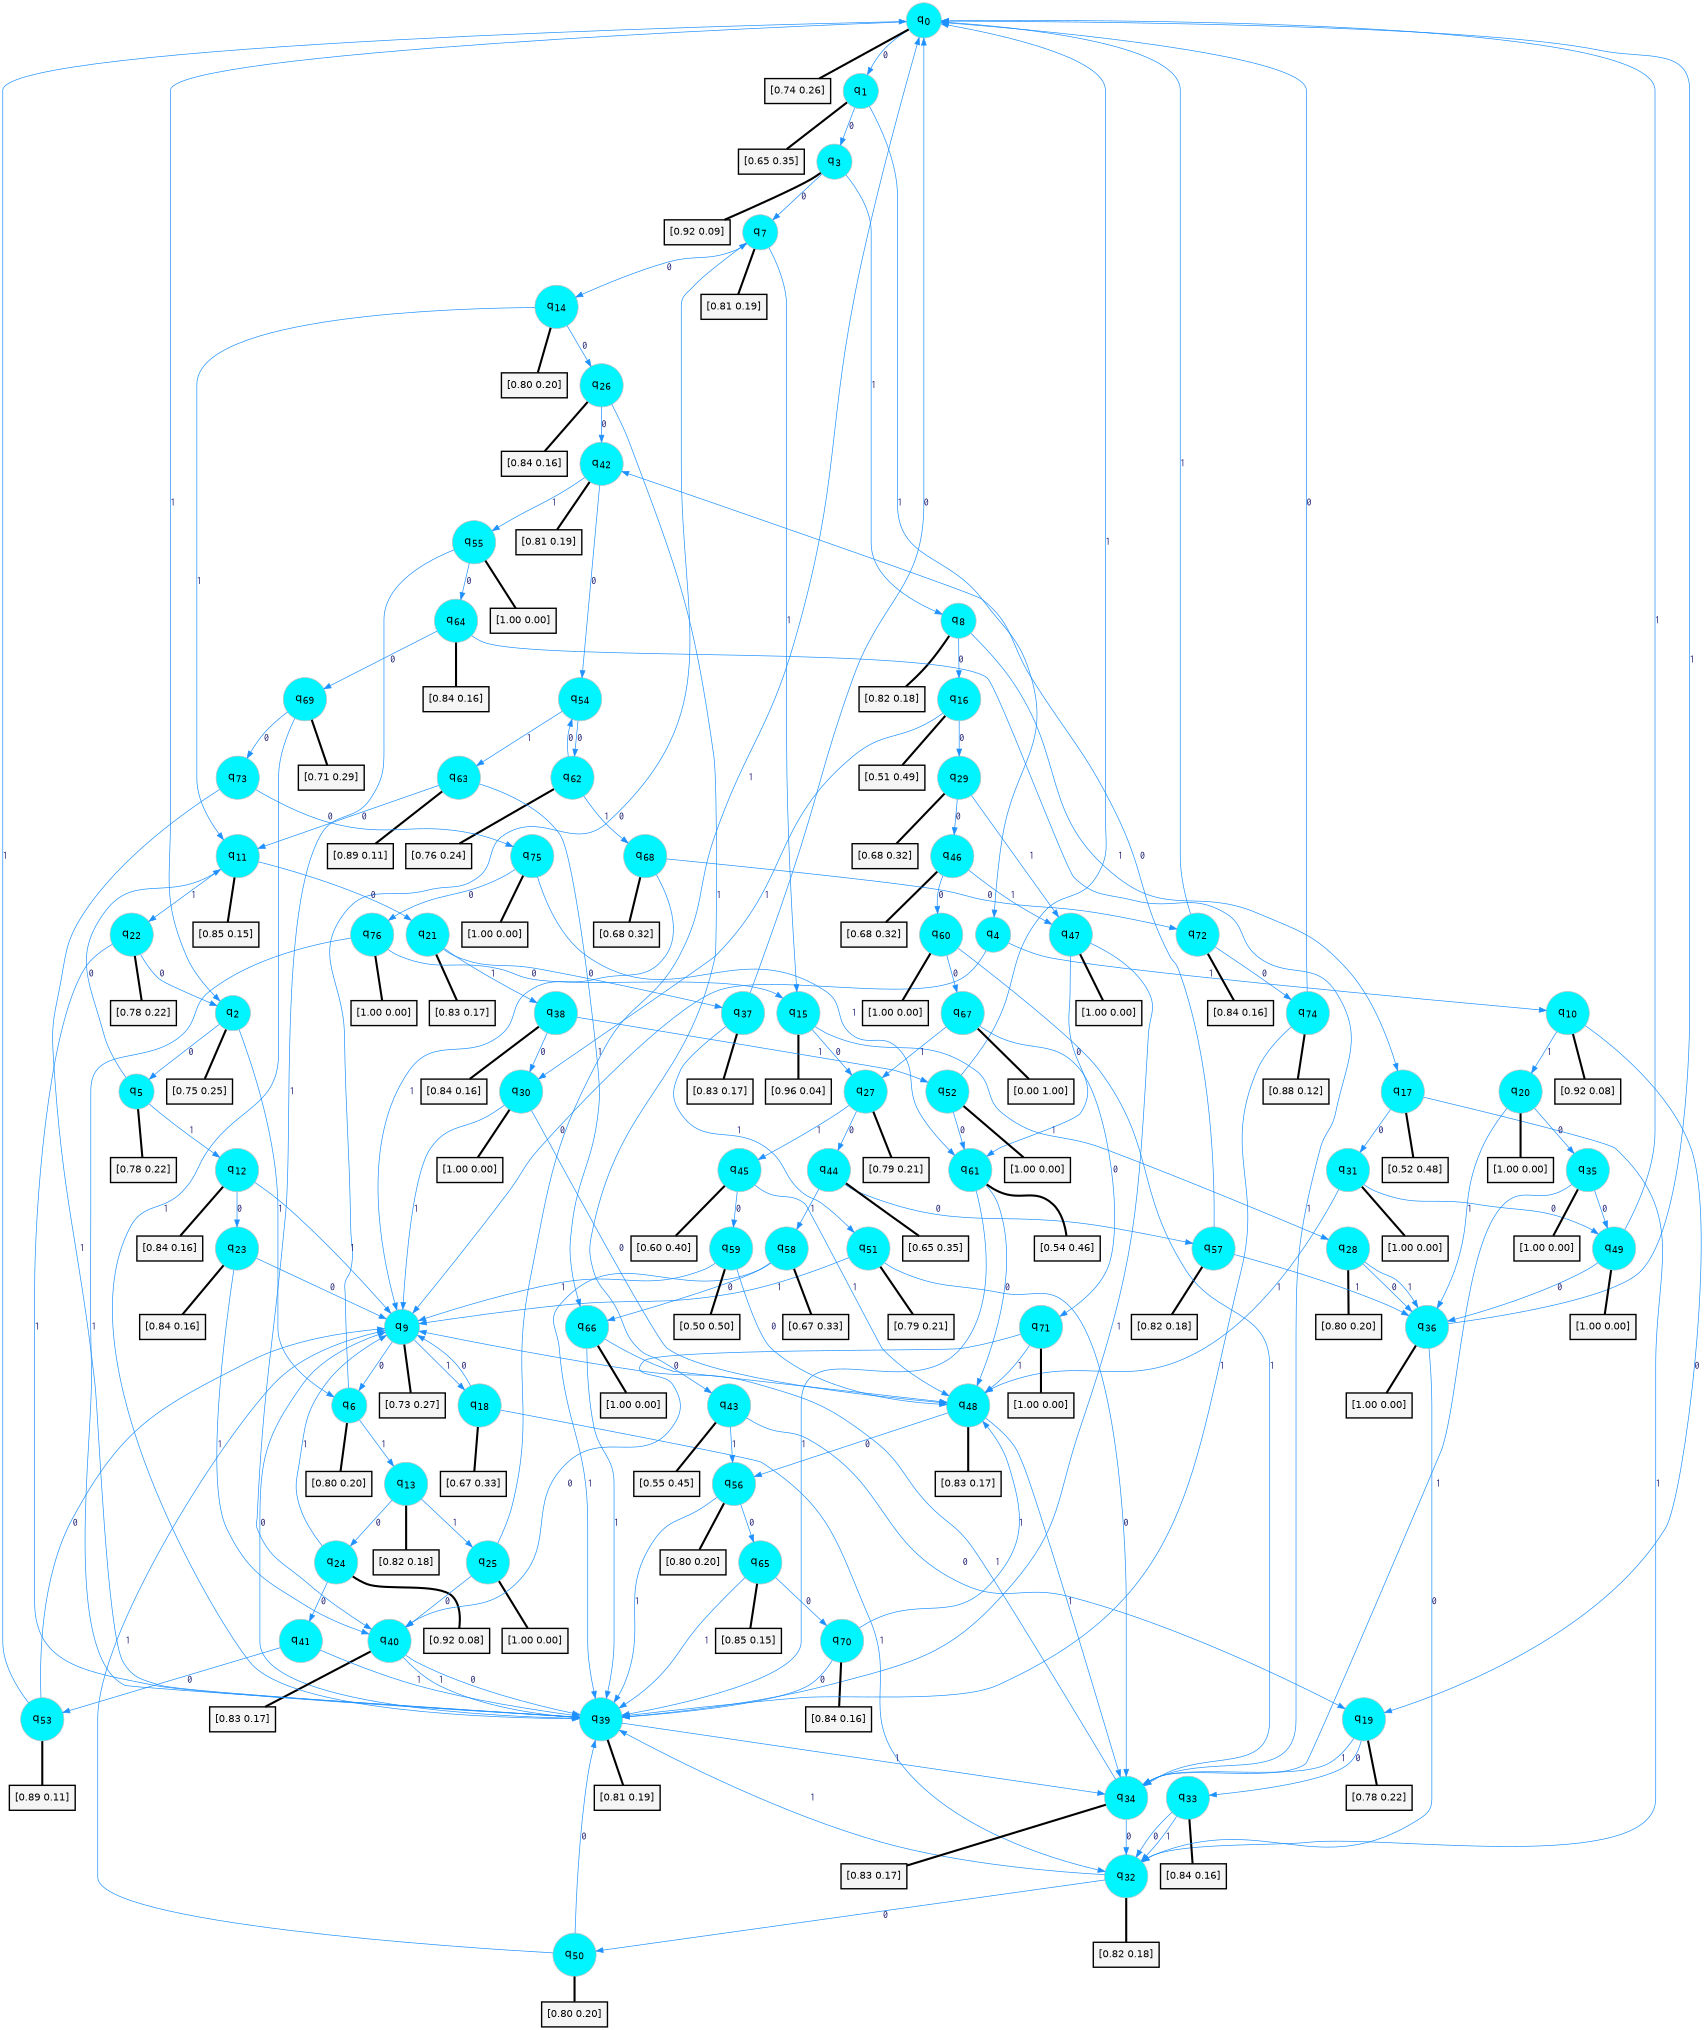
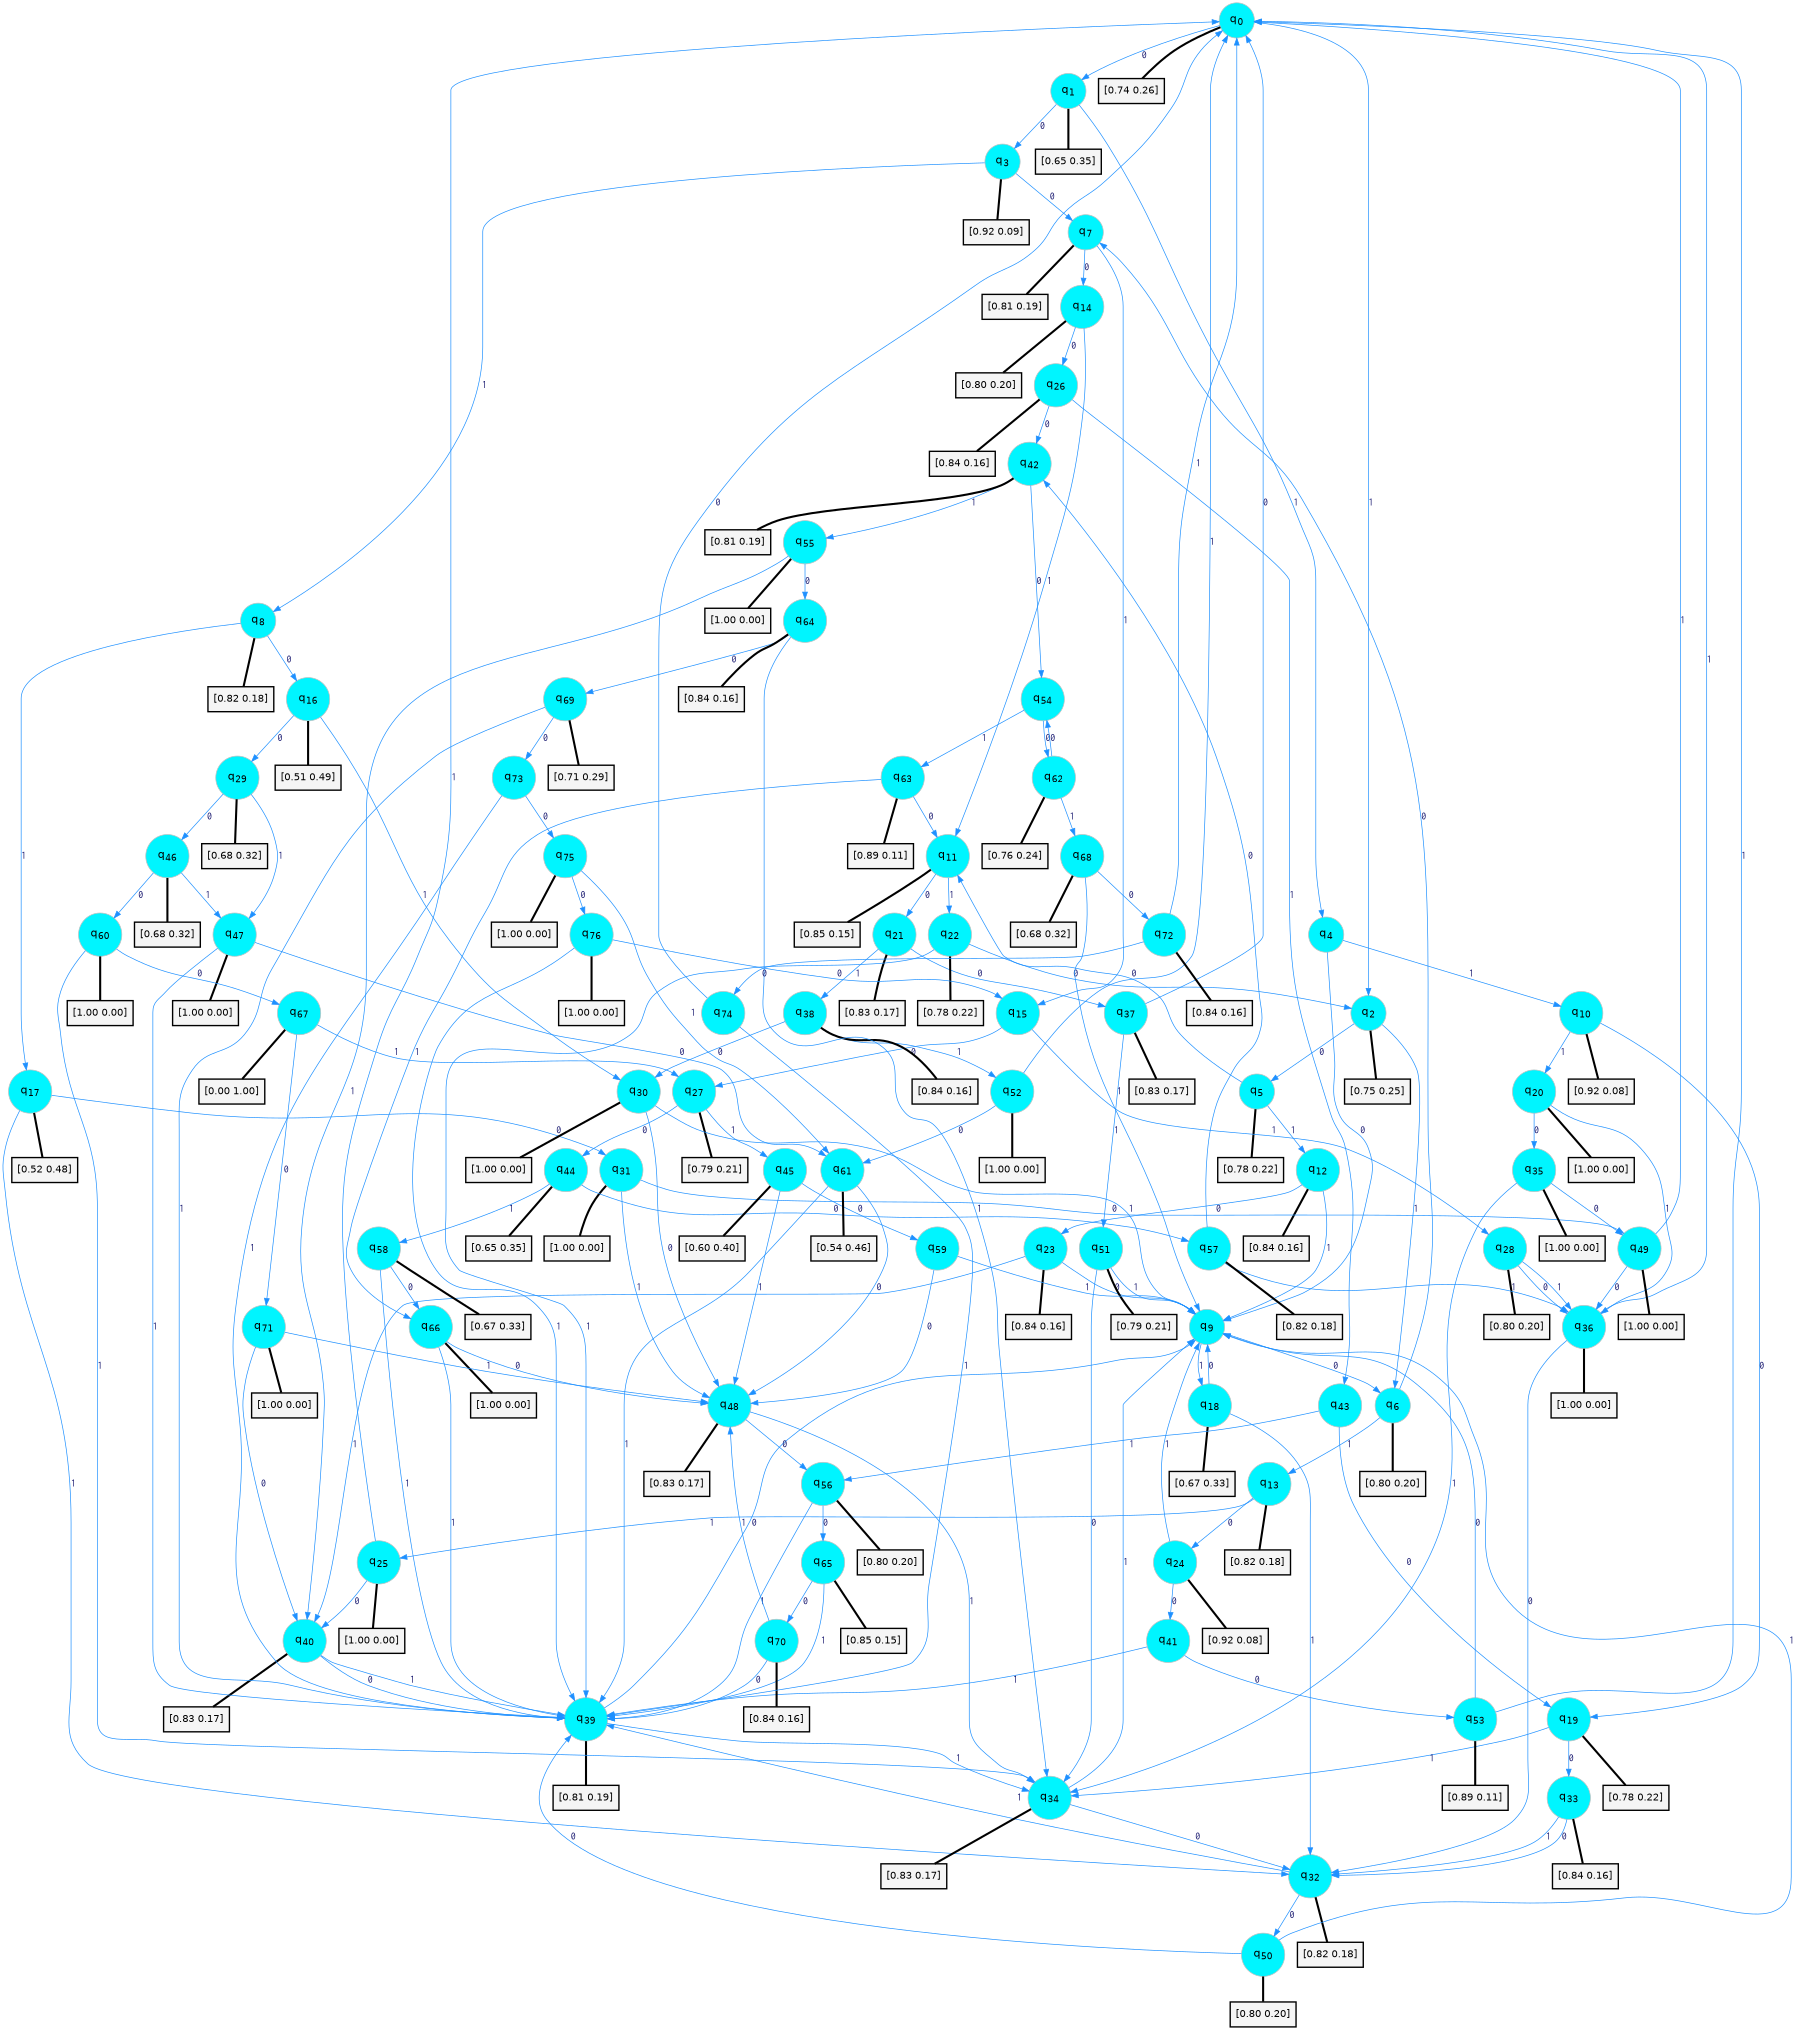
(798, 1092) -> none
(1296, 1092) -> none
(707, 1327) -> none
(412, 1405) -> none
(667, 1484) -> none
